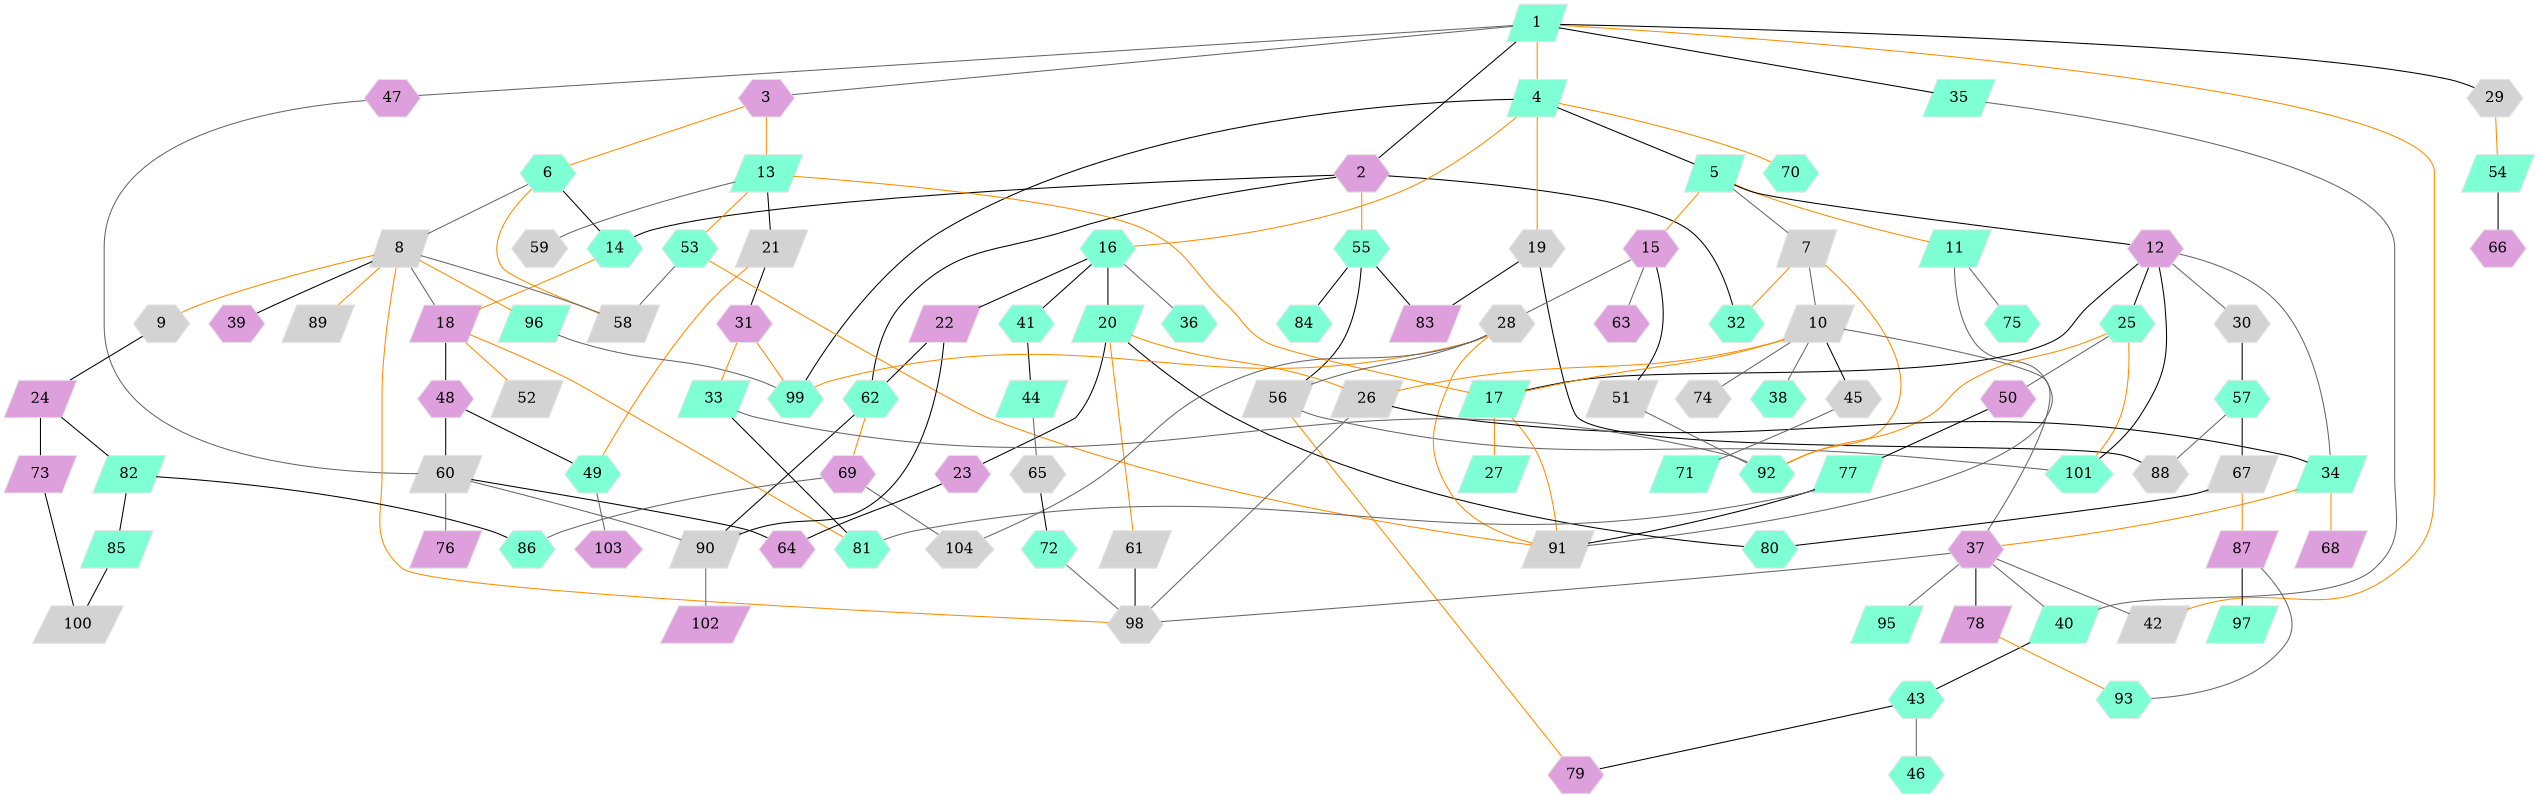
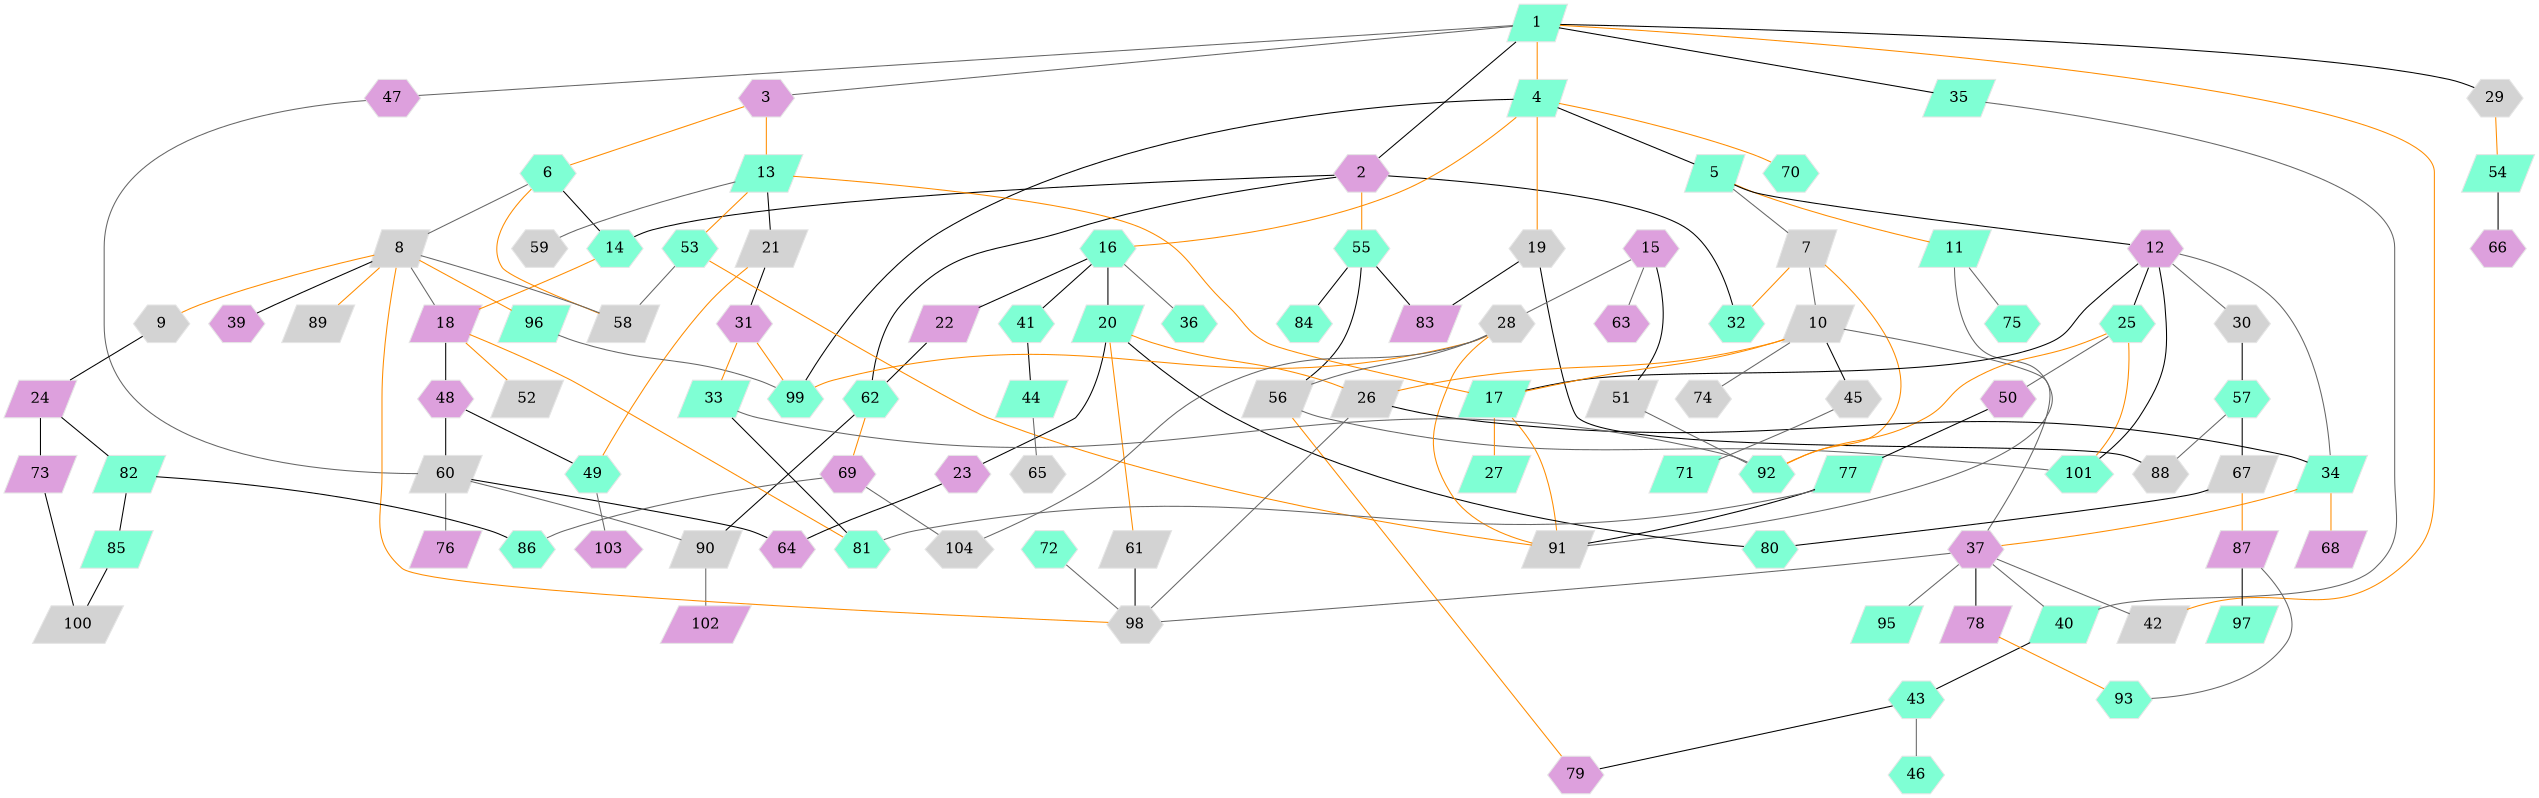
(1683, 211) -> none
(1778, 399) -> none
(889, 489) -> none
(1045, 519) -> none
